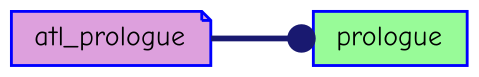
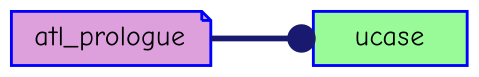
(390, 38) -> (390, 38)
